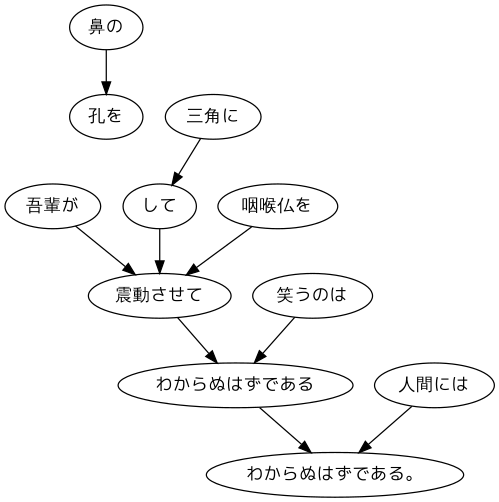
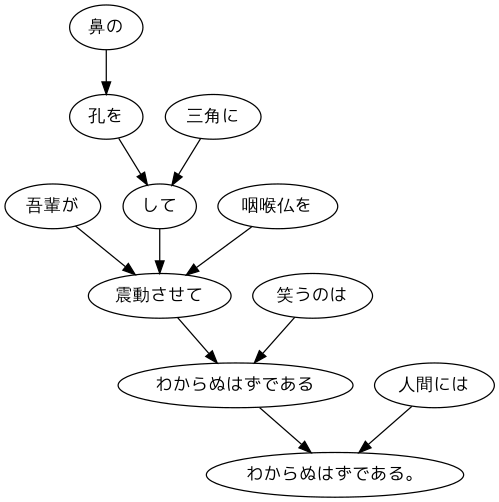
none -> (130, 156)
